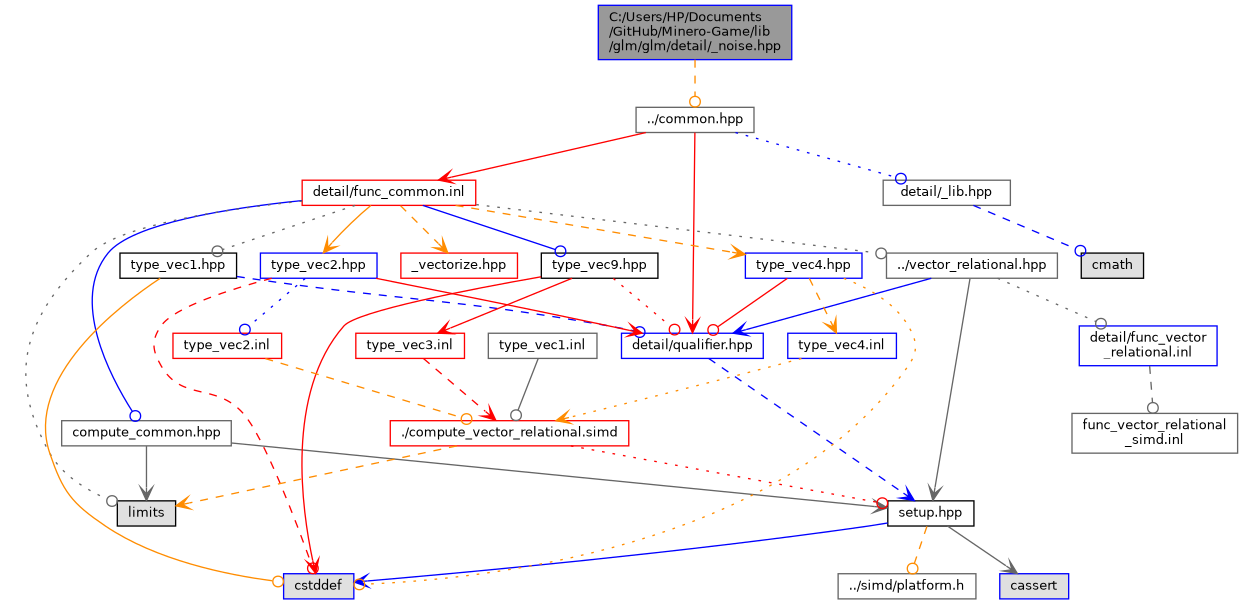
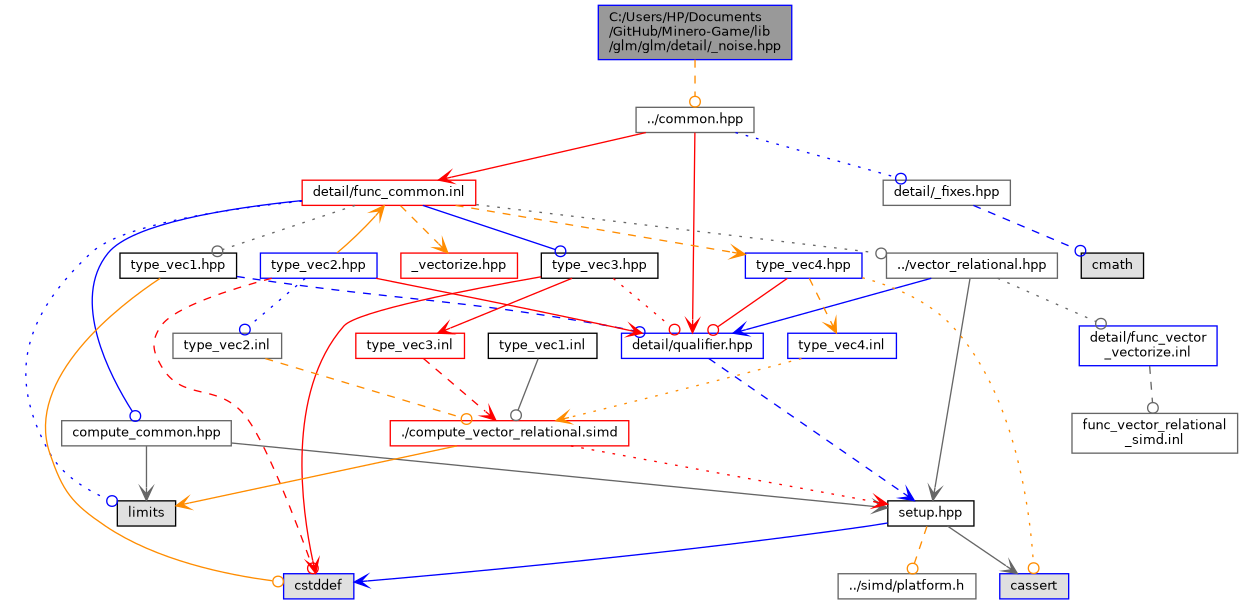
(947, 193) -> (947, 193)
(351, 223) -> (357, 235)
(600, 266) -> (600, 266)
(64, 282) -> (64, 282)
(227, 346) -> (227, 346)
(543, 346) -> (543, 346)
(1148, 346) -> (1148, 346)
(323, 474) -> (323, 474)
(724, 474) -> (724, 474)
(720, 510) -> (993, 389)
